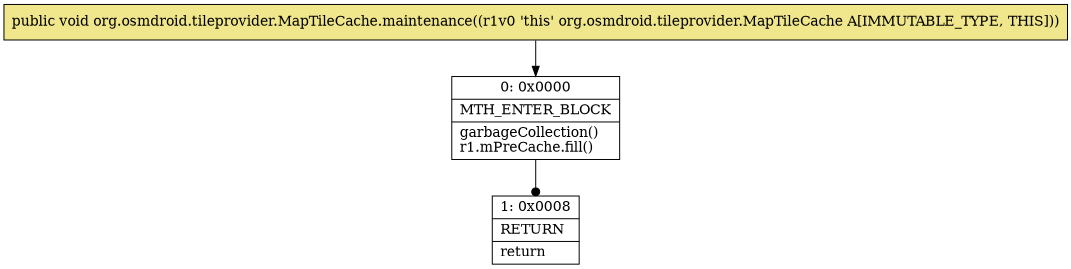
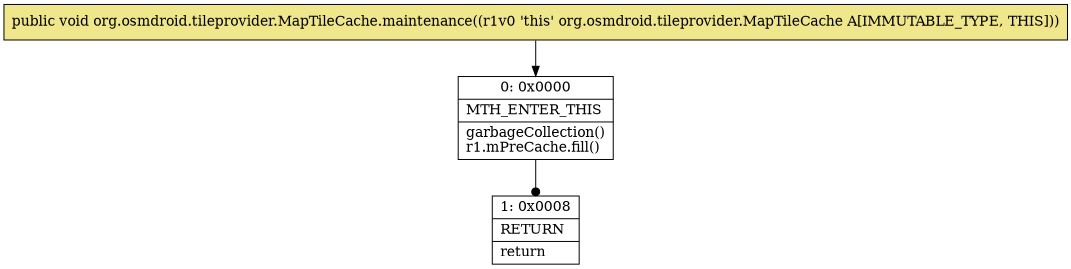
(536, 110) -> (534, 110)
